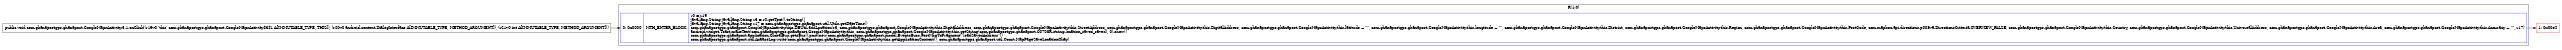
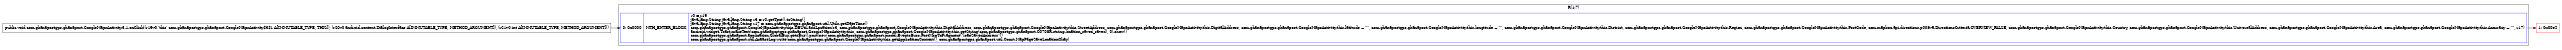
(1574, 8) -> (1574, 8)
